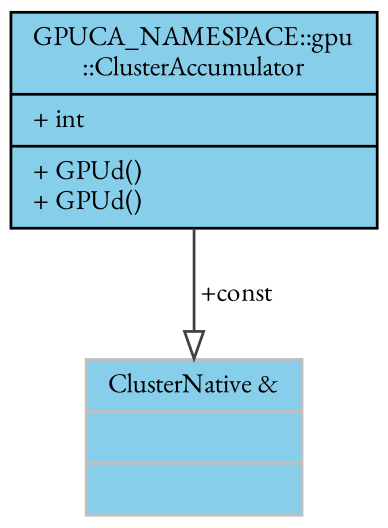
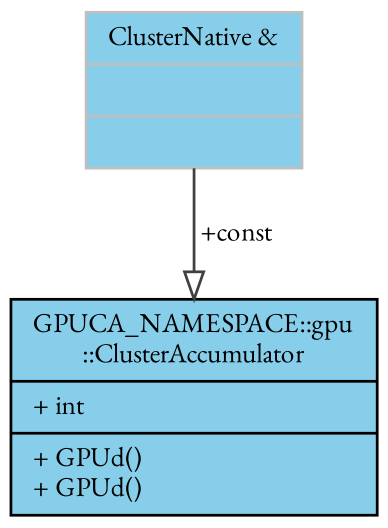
(194, 280) -> (194, 220)
